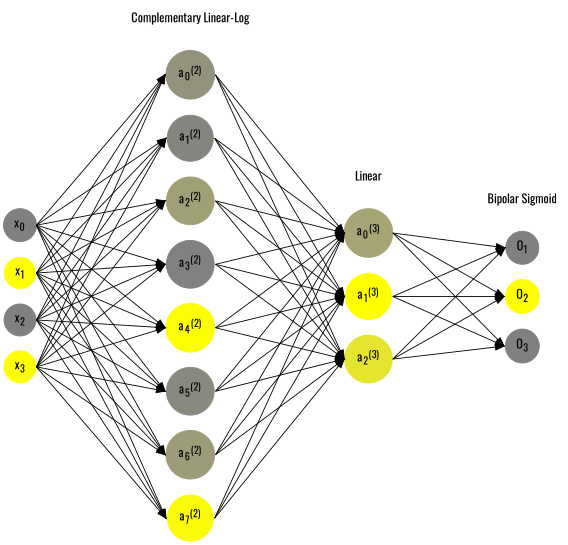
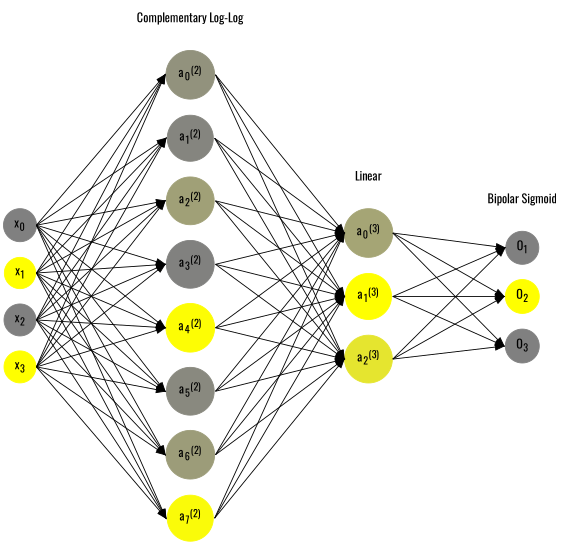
(190, 19) -> (190, 19)
